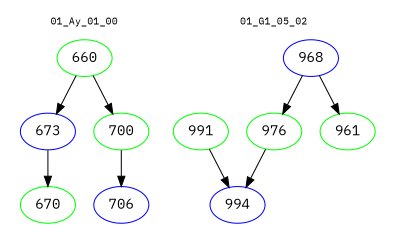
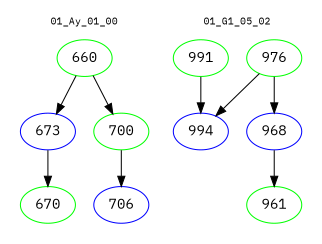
(295, 90) -> (274, 90)
